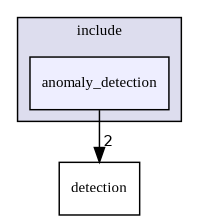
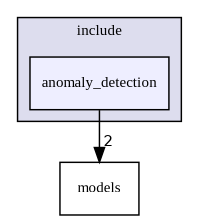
(99, 189) -> (99, 189)
